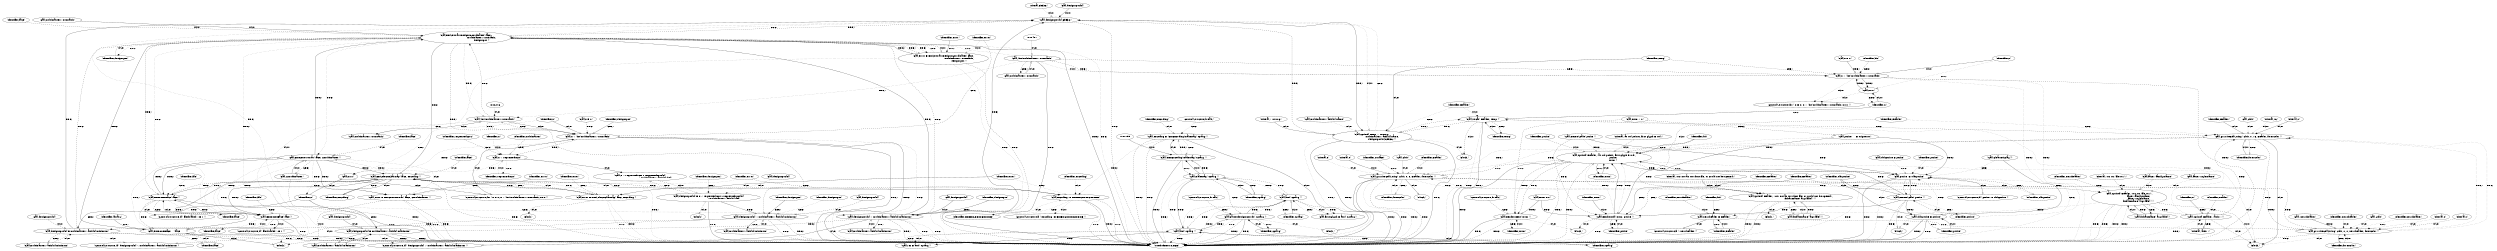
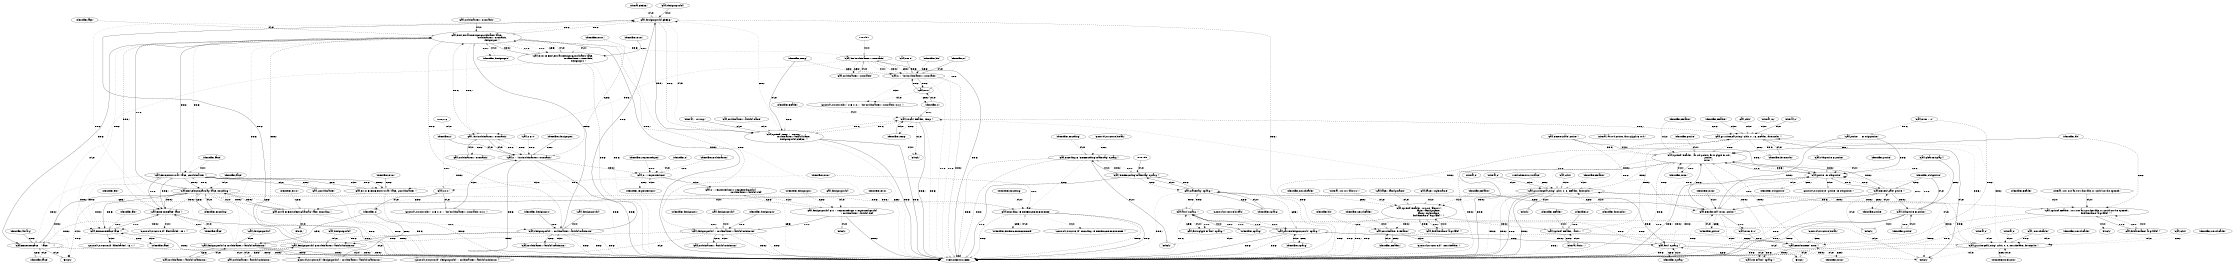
(1855, 137) -> (1862, 137)
(1374, 158) -> (1526, 175)
(1115, 168) -> (1064, 182)
none -> (291, 180)
(786, 189) -> none
(606, 197) -> (302, 212)
(656, 210) -> (789, 224)
(1560, 214) -> (1732, 221)
